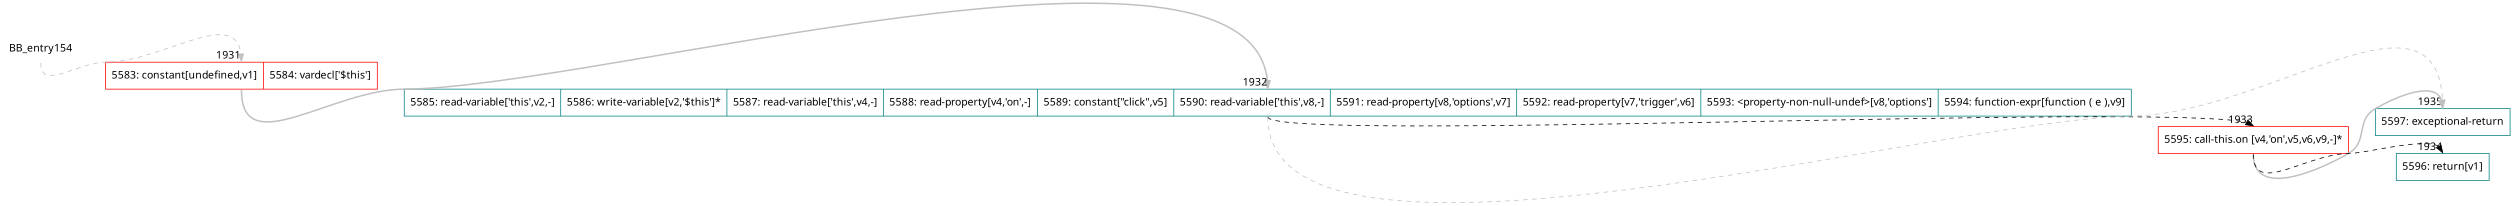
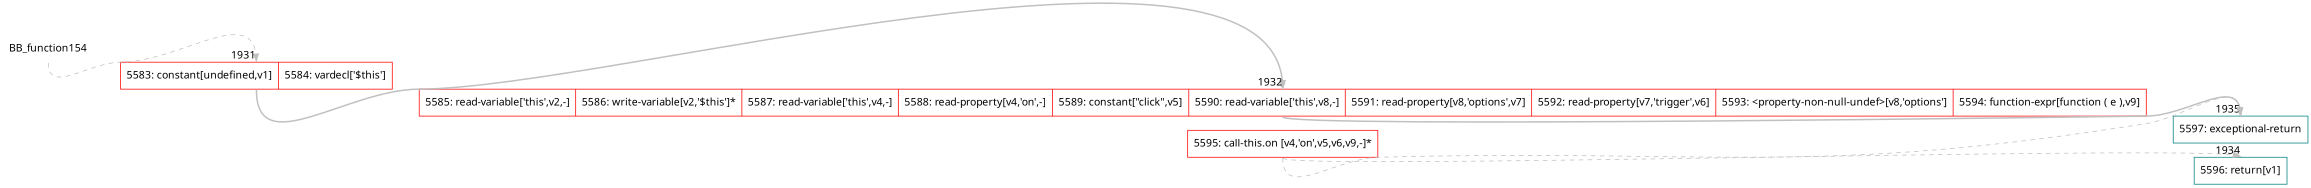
(41, 49) -> (48, 49)
(1268, 103) -> (1283, 103)
(1757, 121) -> none
(2357, 145) -> (1931, 150)
(1857, 154) -> (1765, 120)
(2334, 155) -> (1948, 155)
